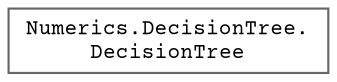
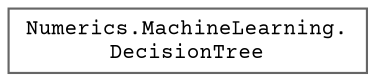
(168, 41) -> (188, 41)
